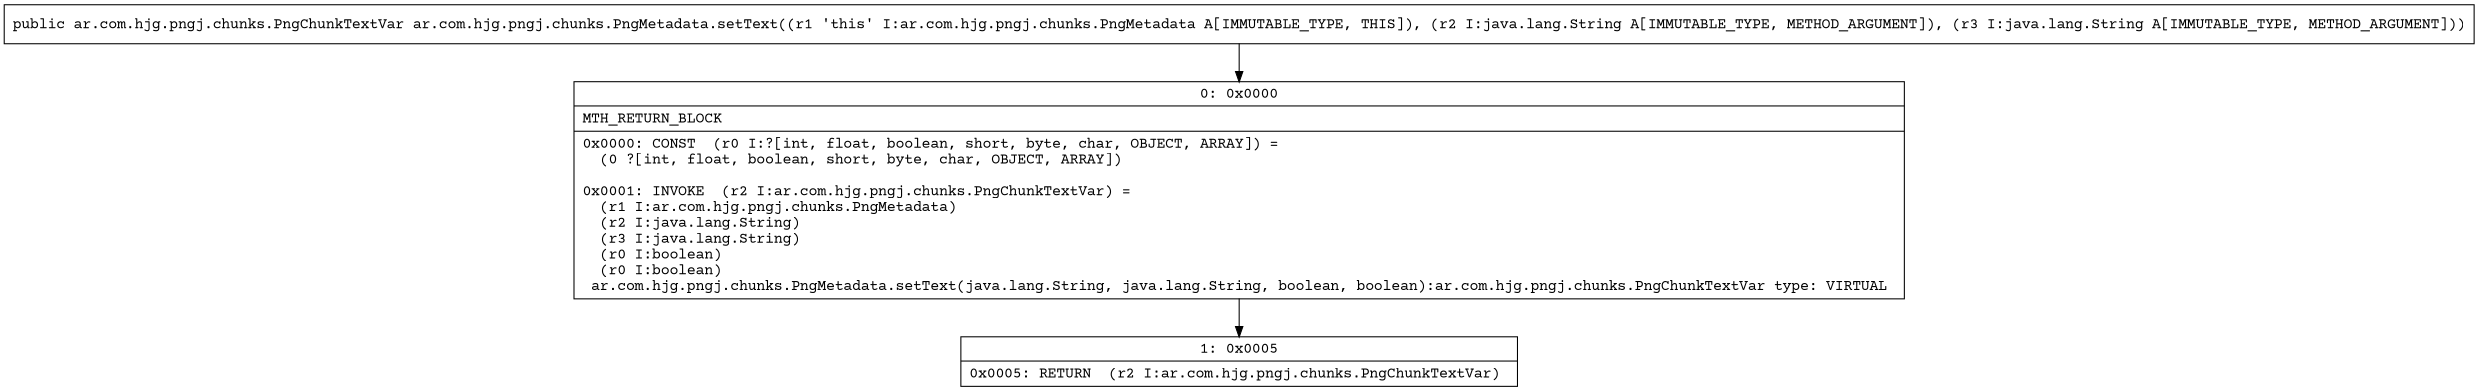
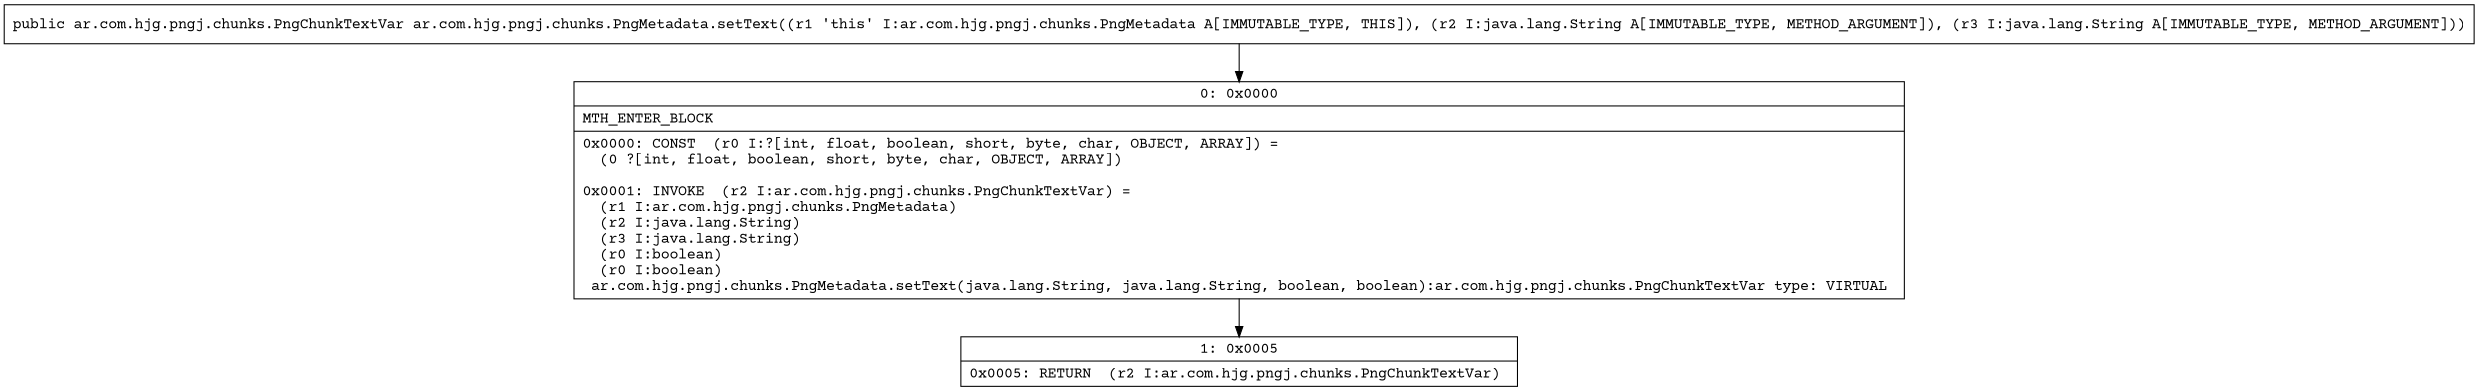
(653, 118) -> (648, 118)
